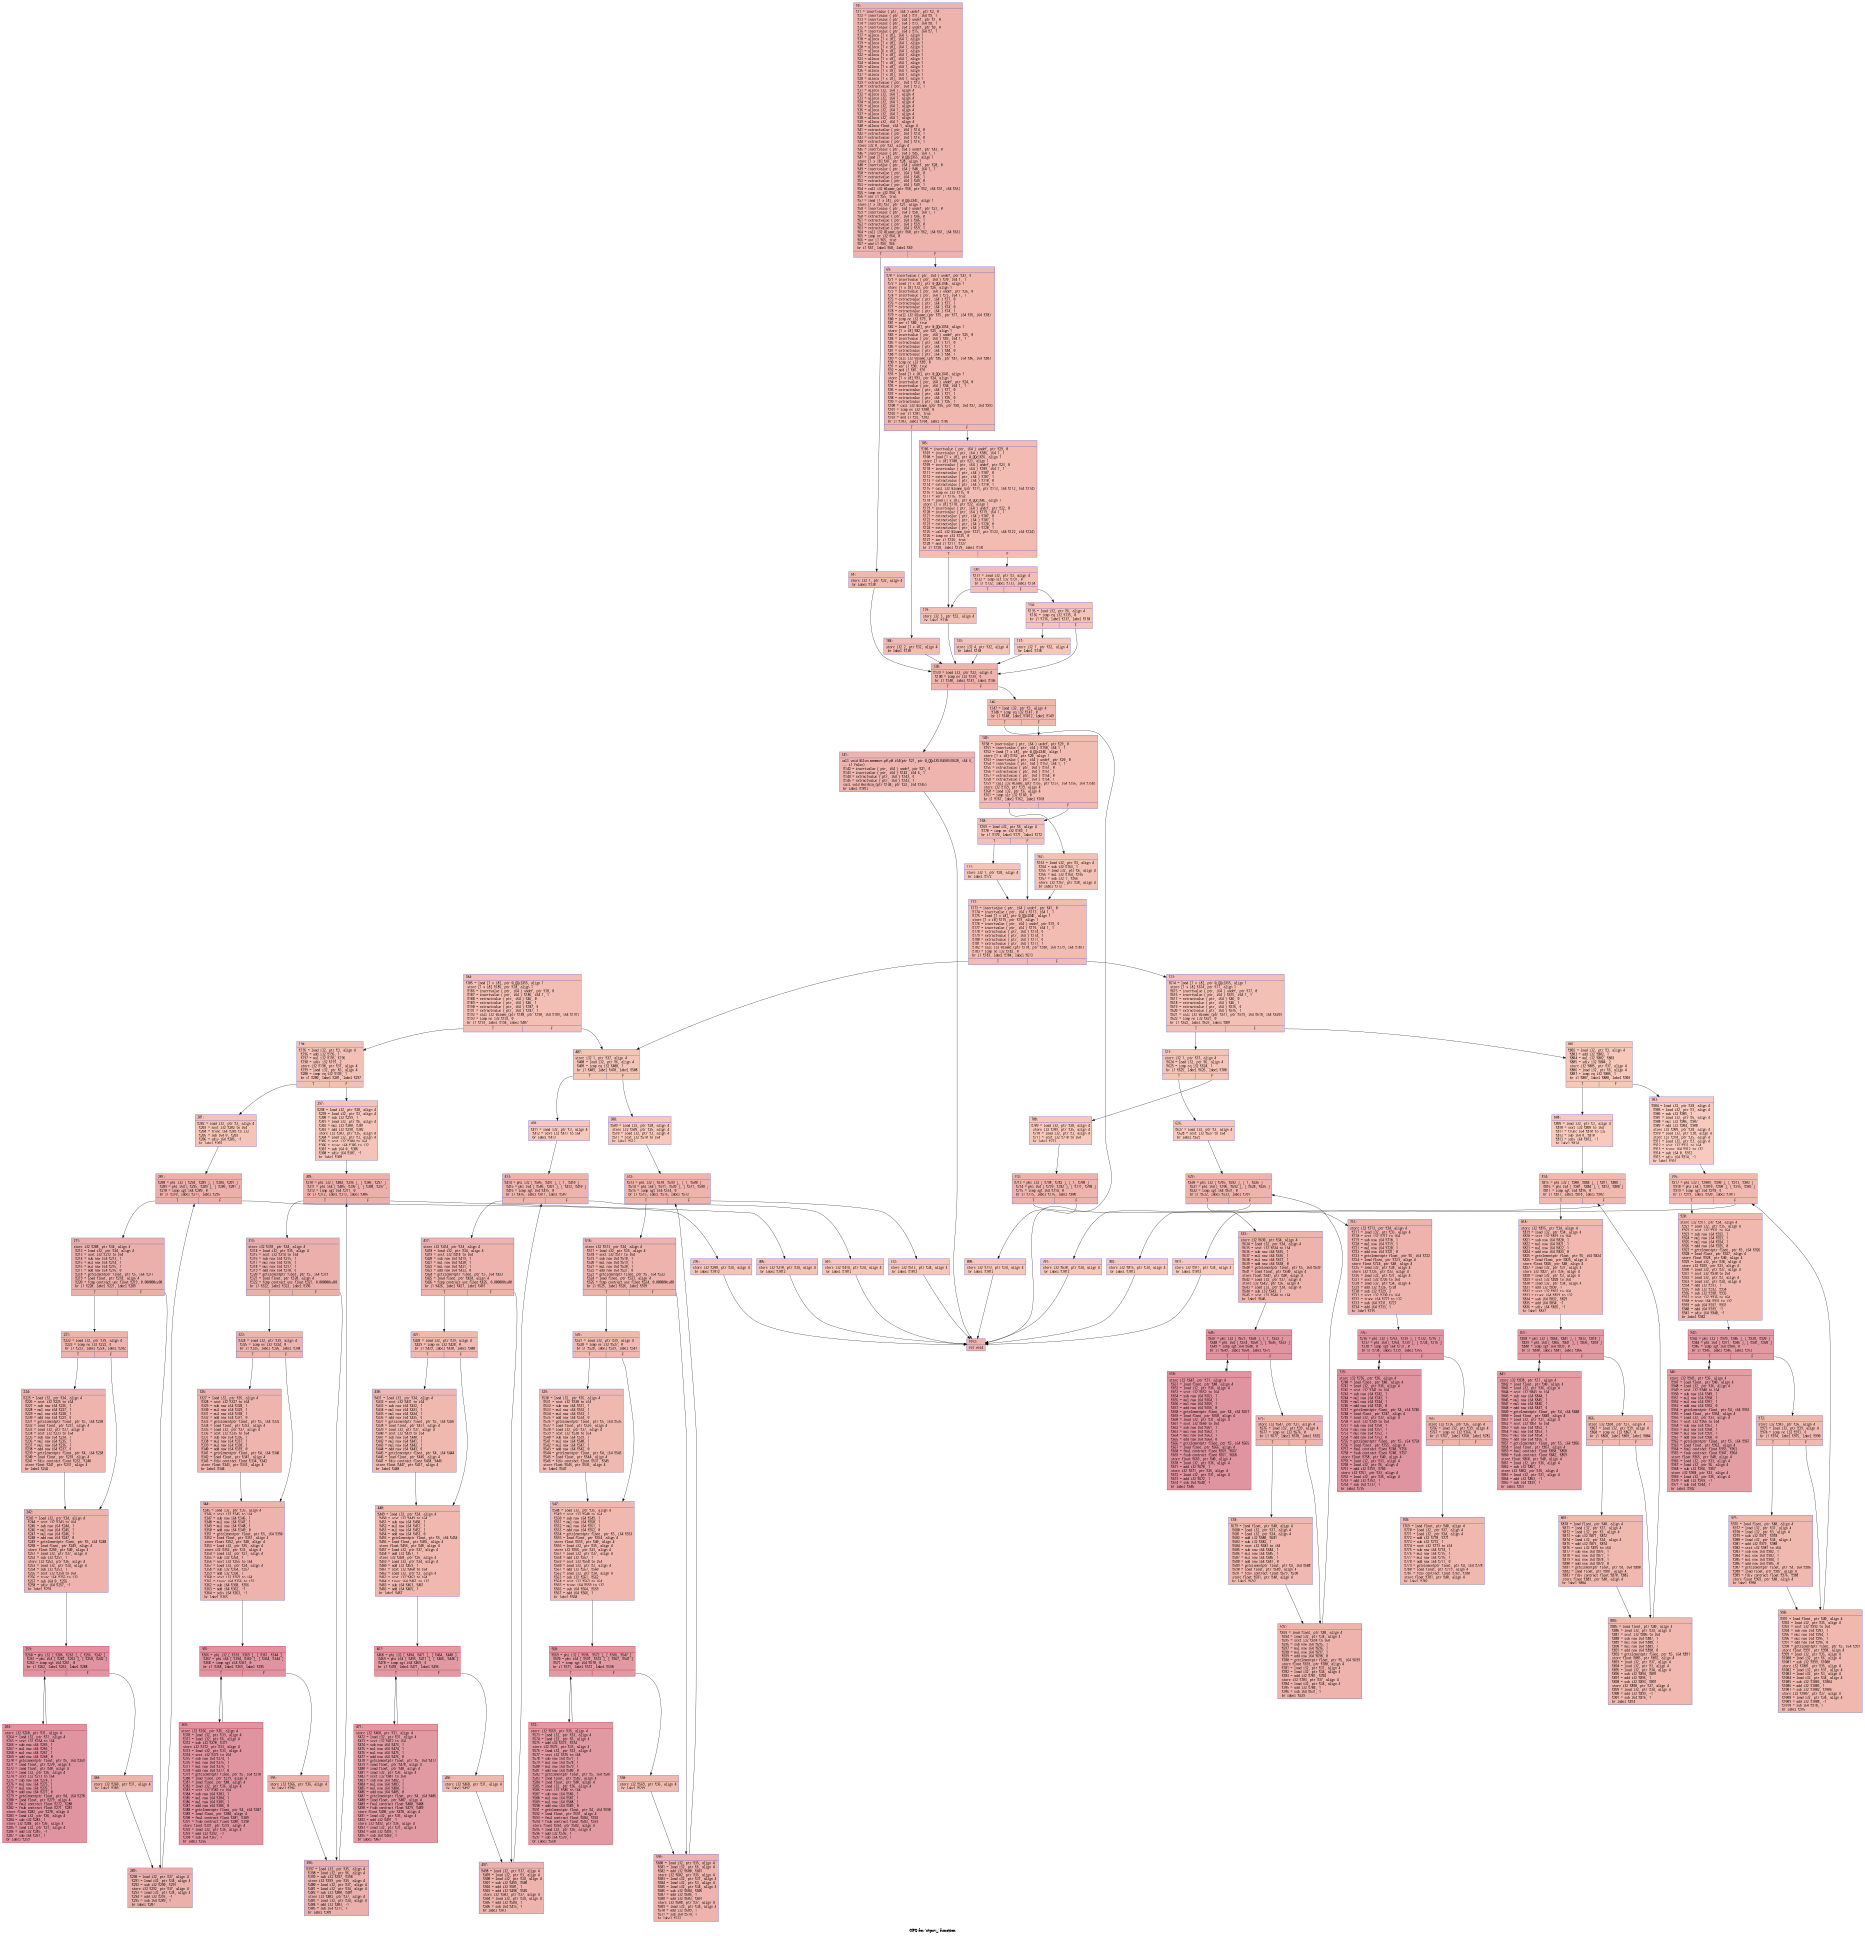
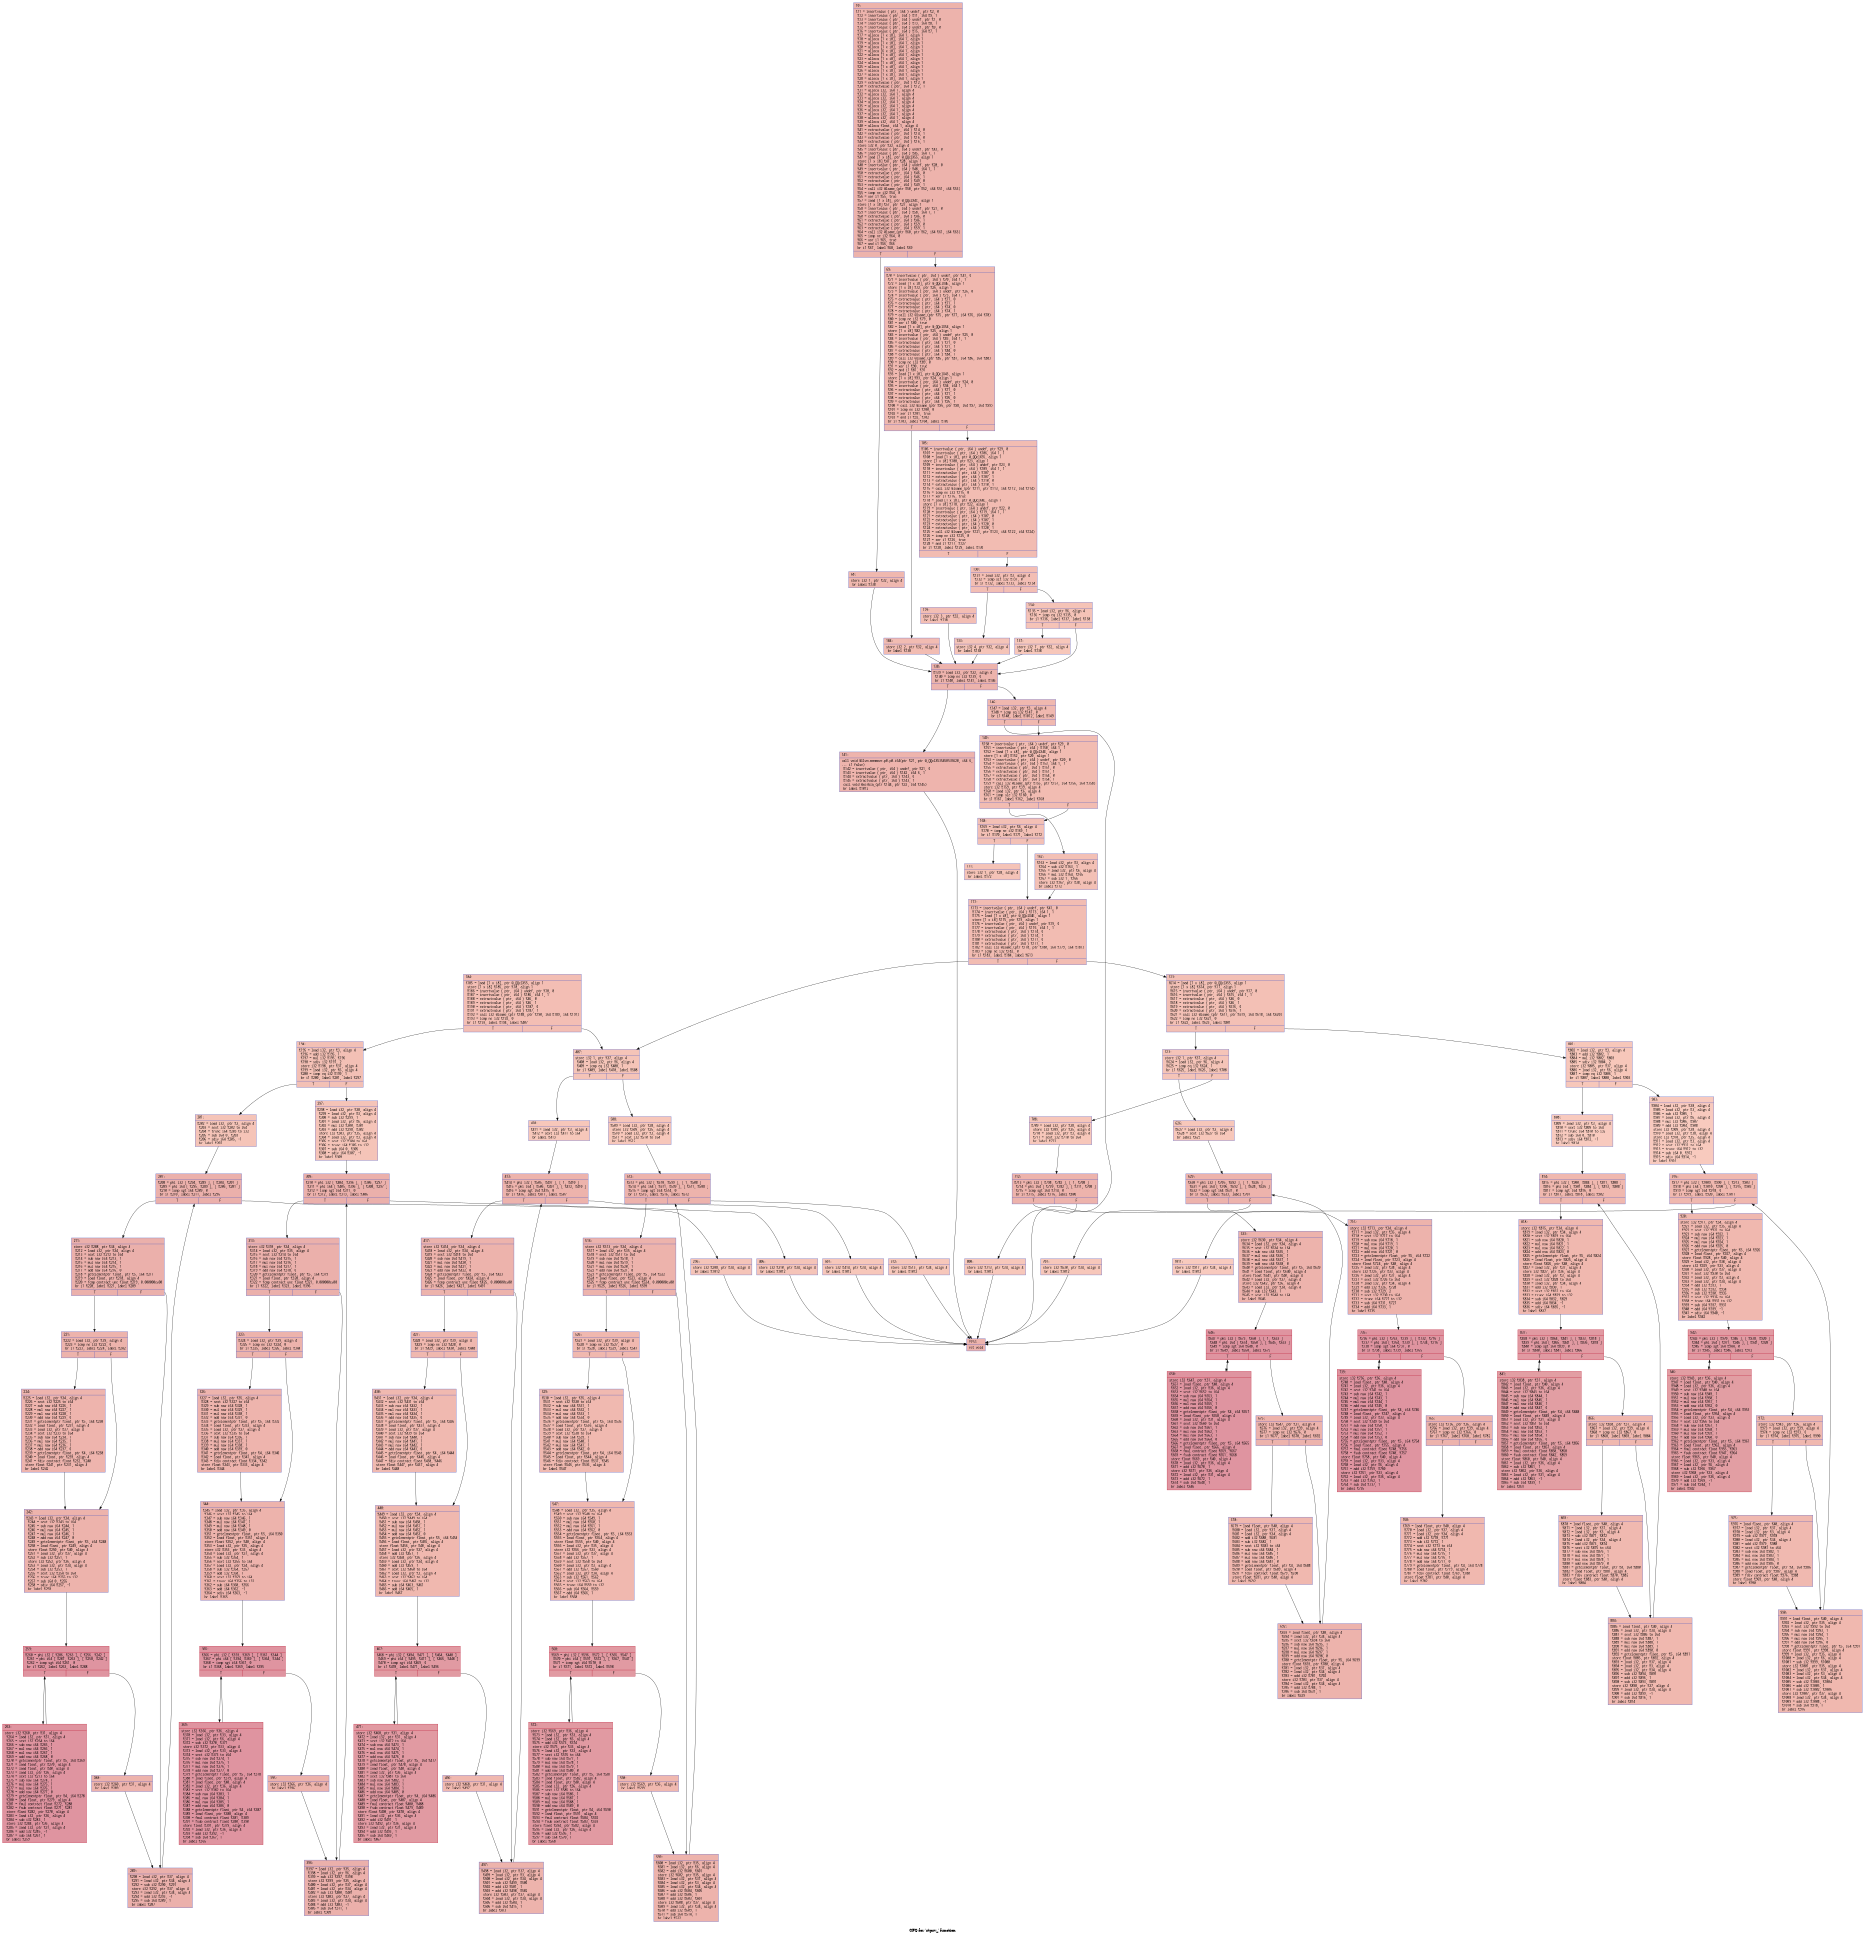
(948, 581) -> none
(960, 595) -> (986, 614)
(1002, 888) -> none
(1137, 1267) -> none
